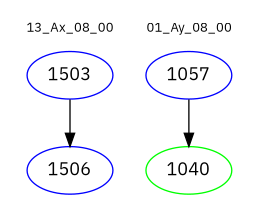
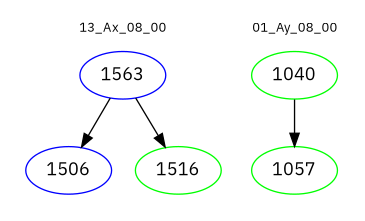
(70, 75) -> (123, 75)
(189, 75) -> (295, 170)
(189, 116) -> (295, 116)
none -> (178, 170)
